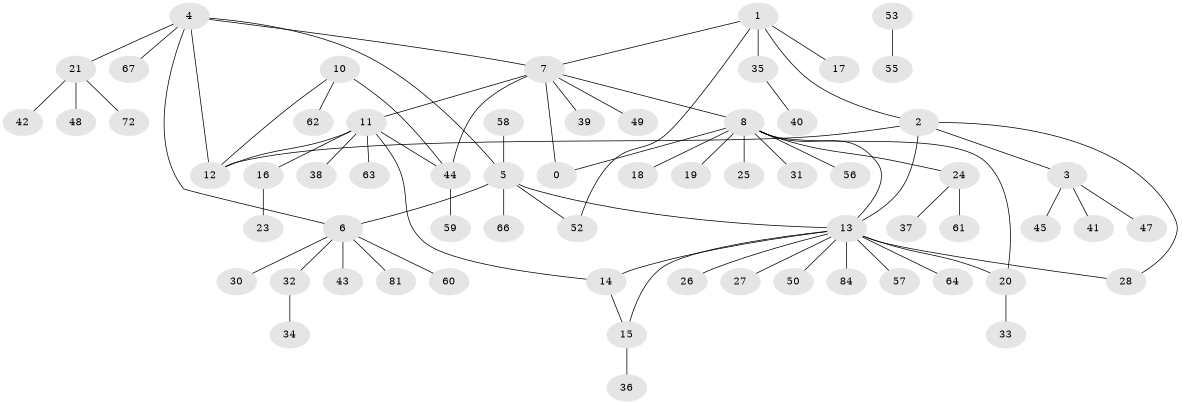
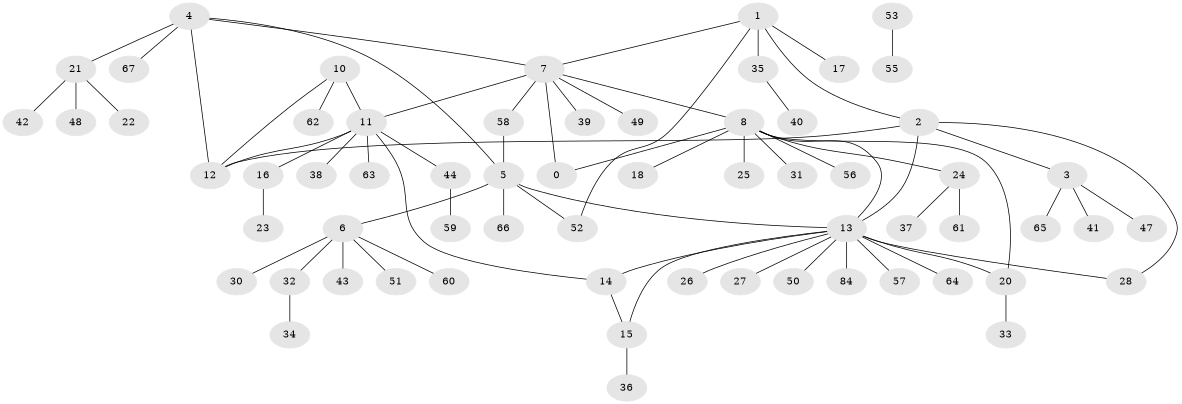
(478, 109) -> (524, 96)
(402, 117) -> (353, 96)
(129, 122) -> (129, 122)
(691, 176) -> none
(178, 180) -> none
(1041, 229) -> (1041, 229)
(396, 282) -> (396, 282)
